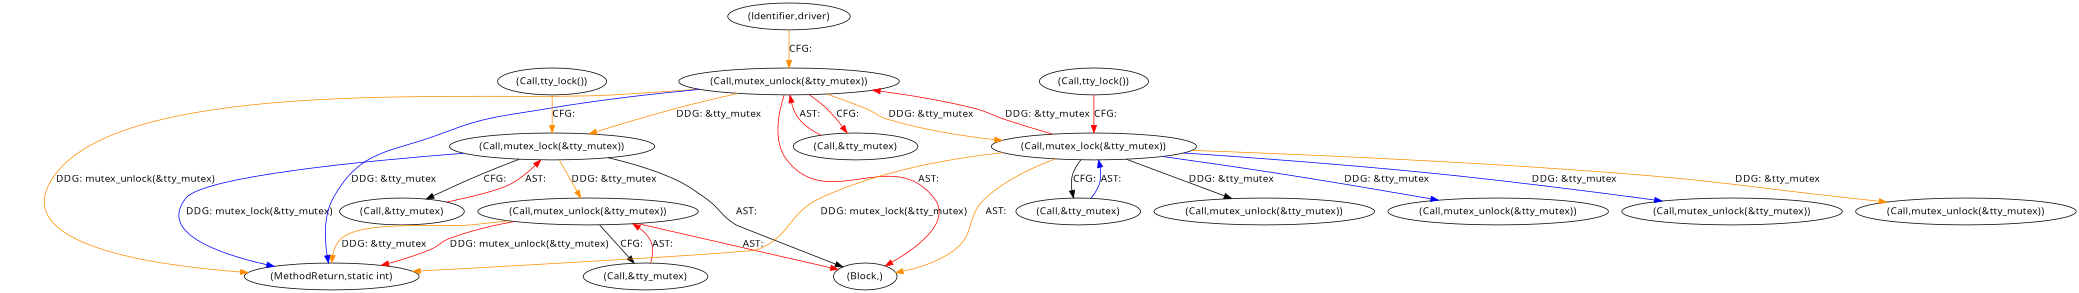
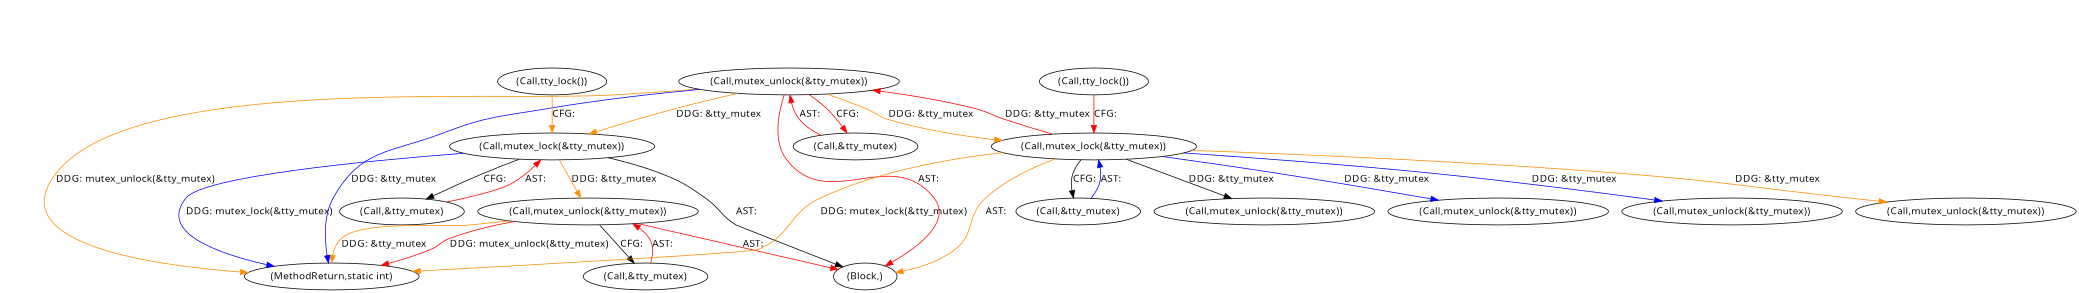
(789, 16) -> none
